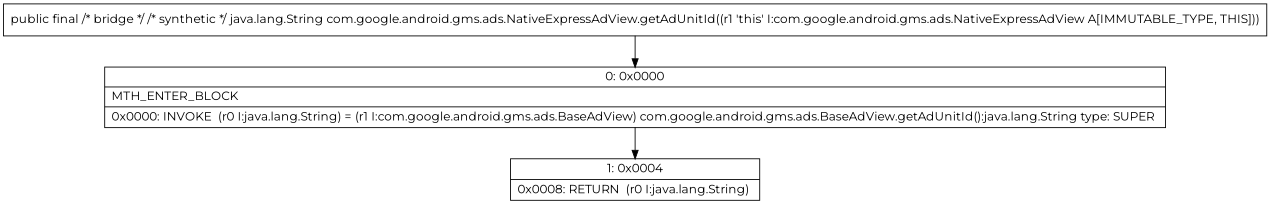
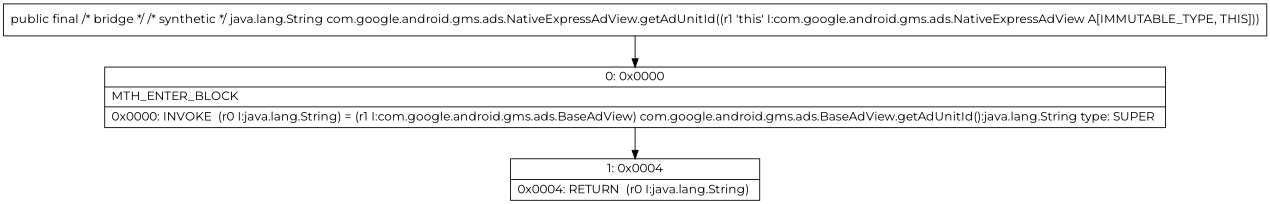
(635, 189) -> (635, 189)
